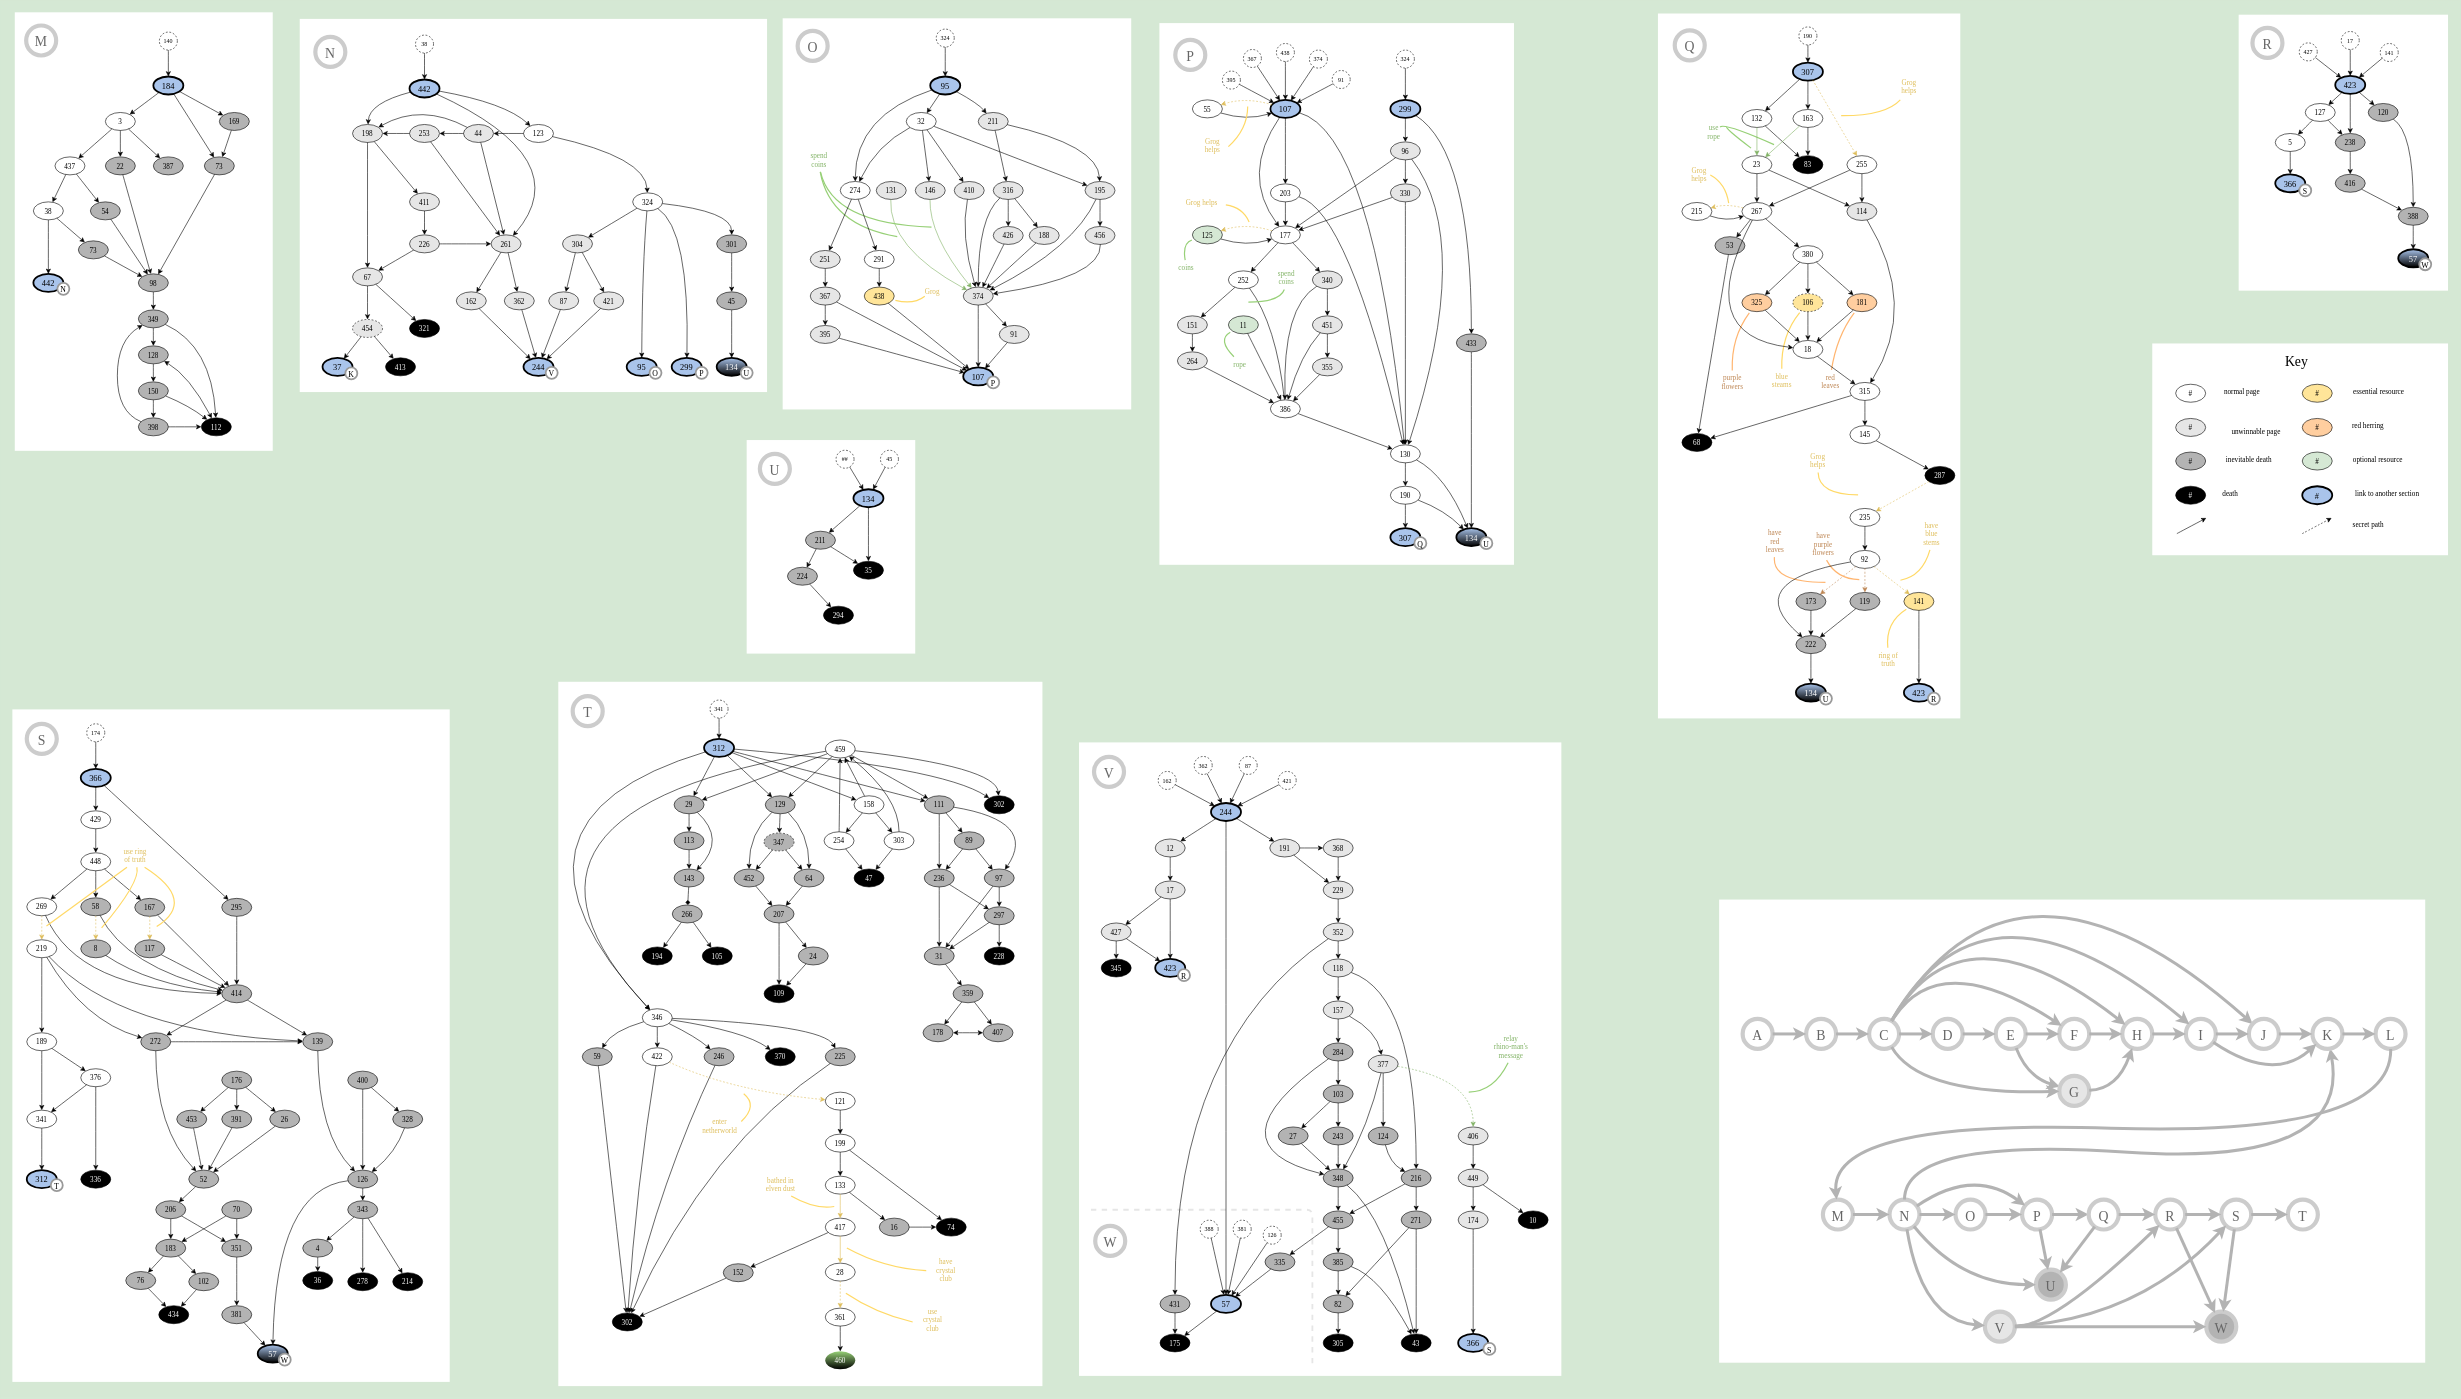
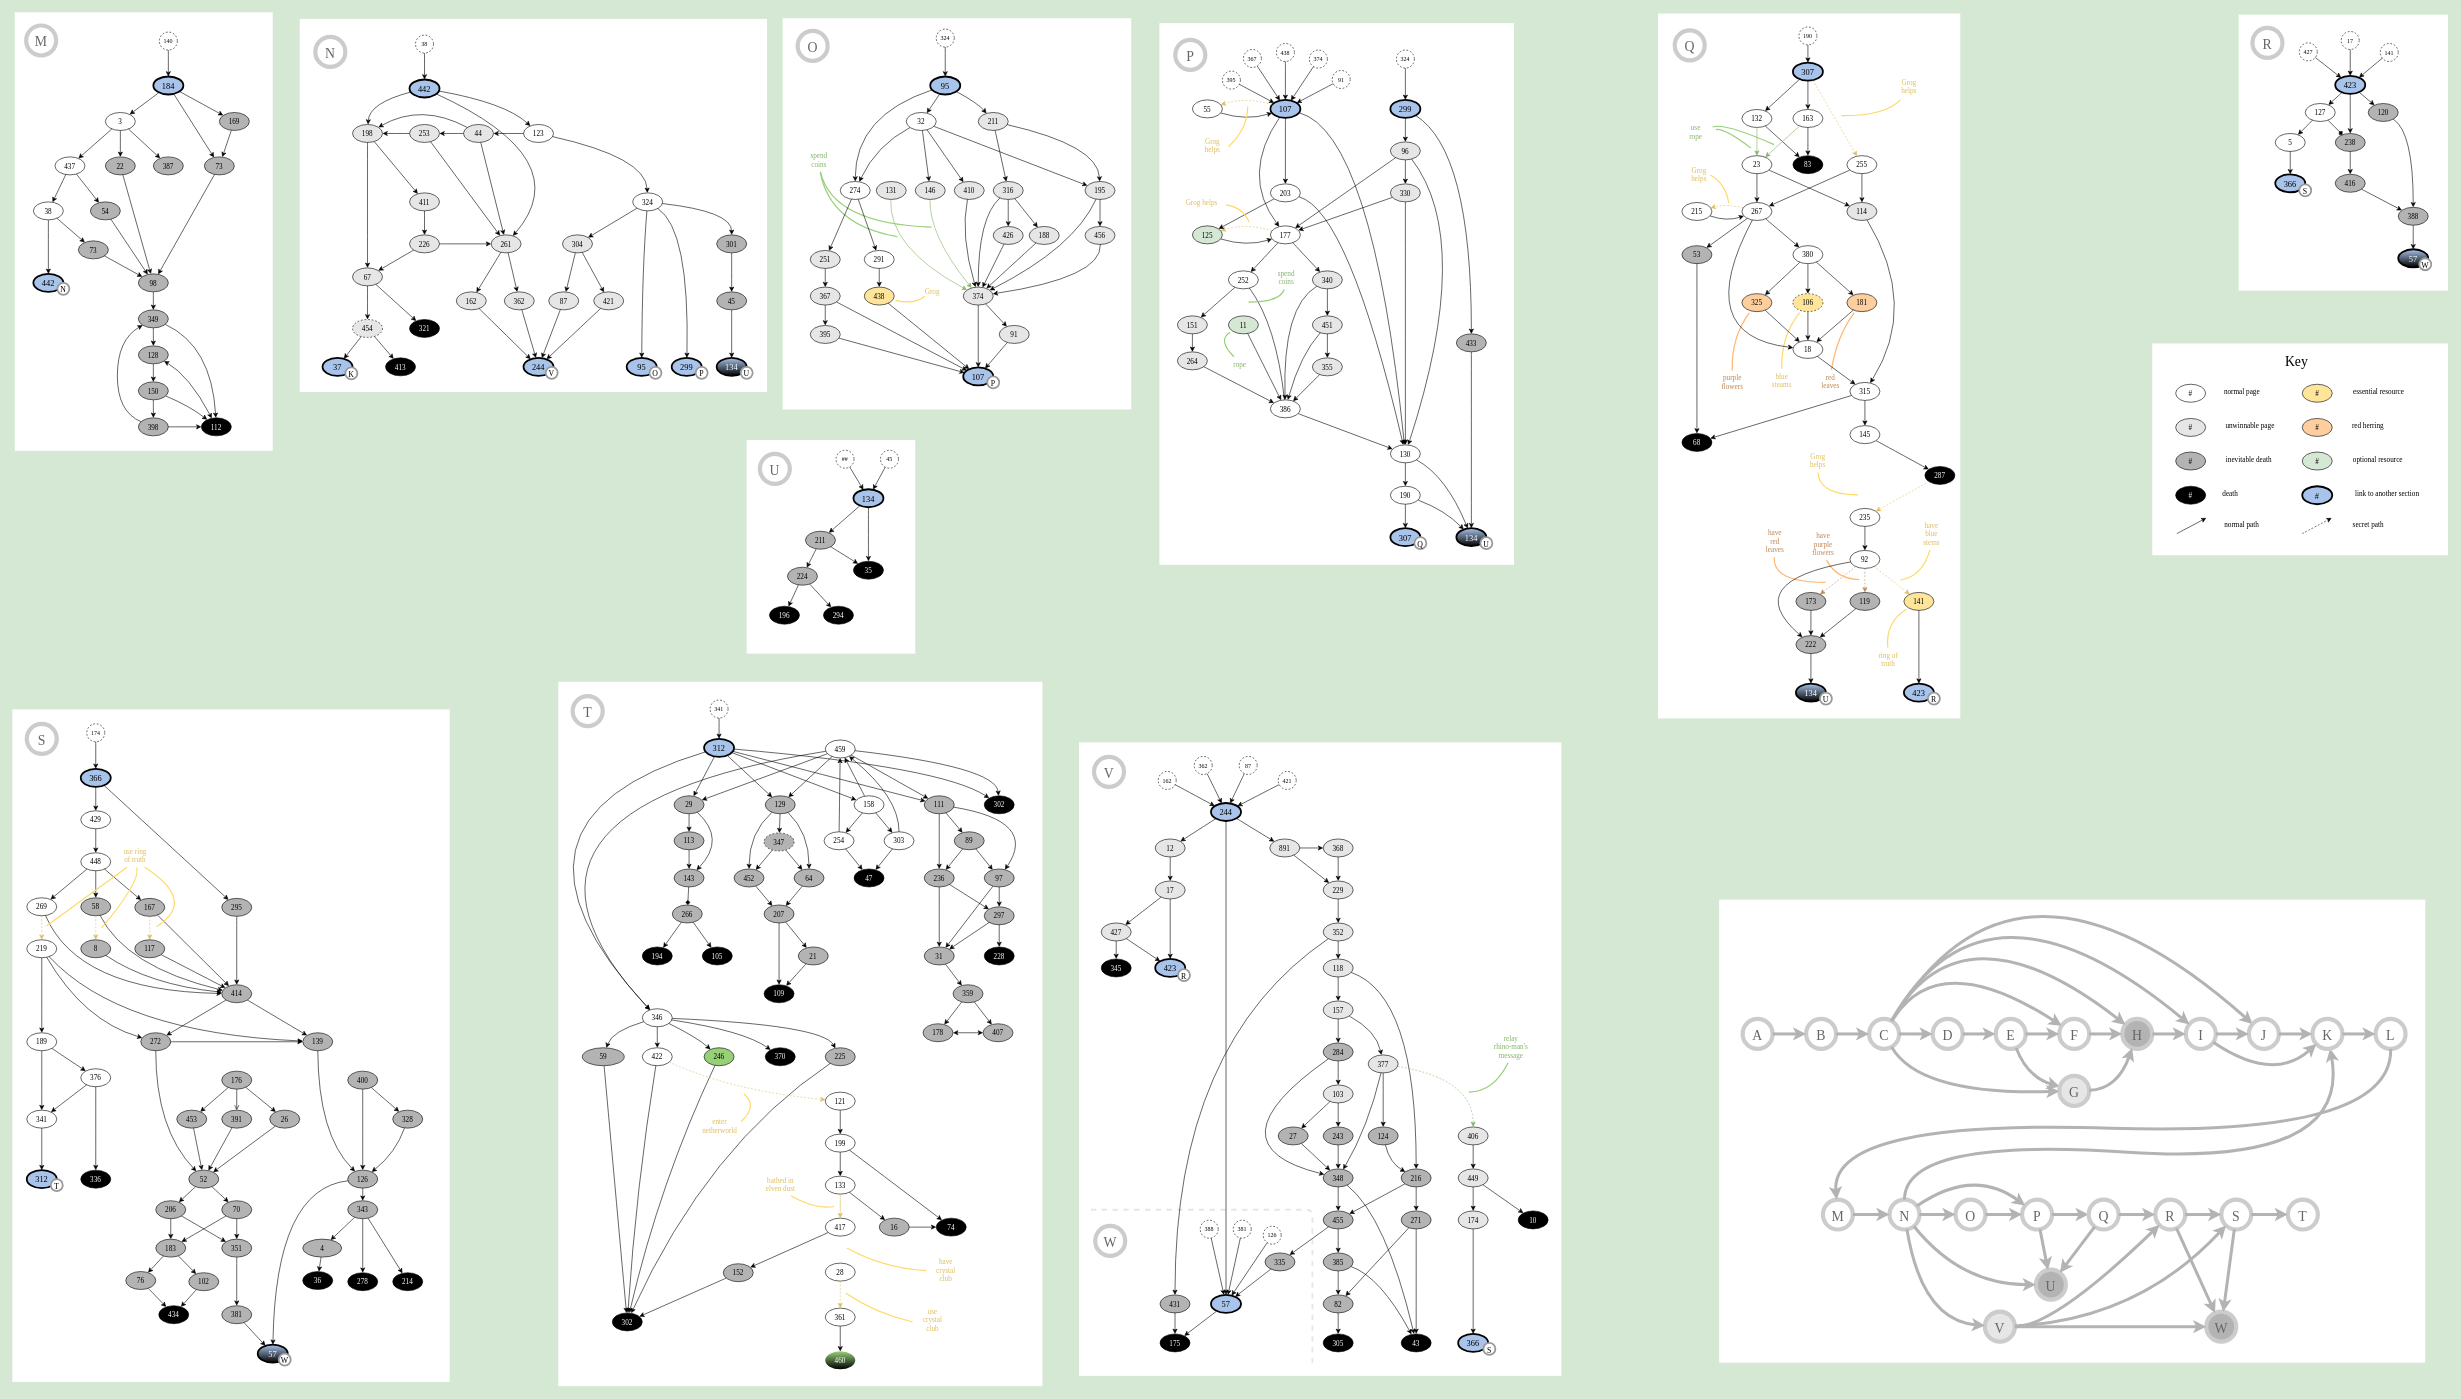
(2339, 131) -> (2339, 131)
(1714, 133) -> (1696, 133)
(1286, 212) -> (1248, 213)
(1730, 246) -> (1697, 255)
(1185, 250) -> none
(1186, 266) -> none
(2256, 434) -> (2250, 428)
none -> (2242, 526)
none -> (794, 596)
none -> (785, 615)
(1285, 848) -> (1285, 848)
(813, 956) -> (813, 956)
(2138, 1034) -> (2138, 1034)
(597, 1057) -> (603, 1057)
(719, 1057) -> (719, 1057)
(1338, 1094) -> (1338, 1094)
(237, 1104) -> (237, 1105)
none -> (222, 1196)
(318, 1248) -> (322, 1248)
(840, 1257) -> none
